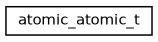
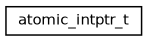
(79, 21) -> (74, 21)
